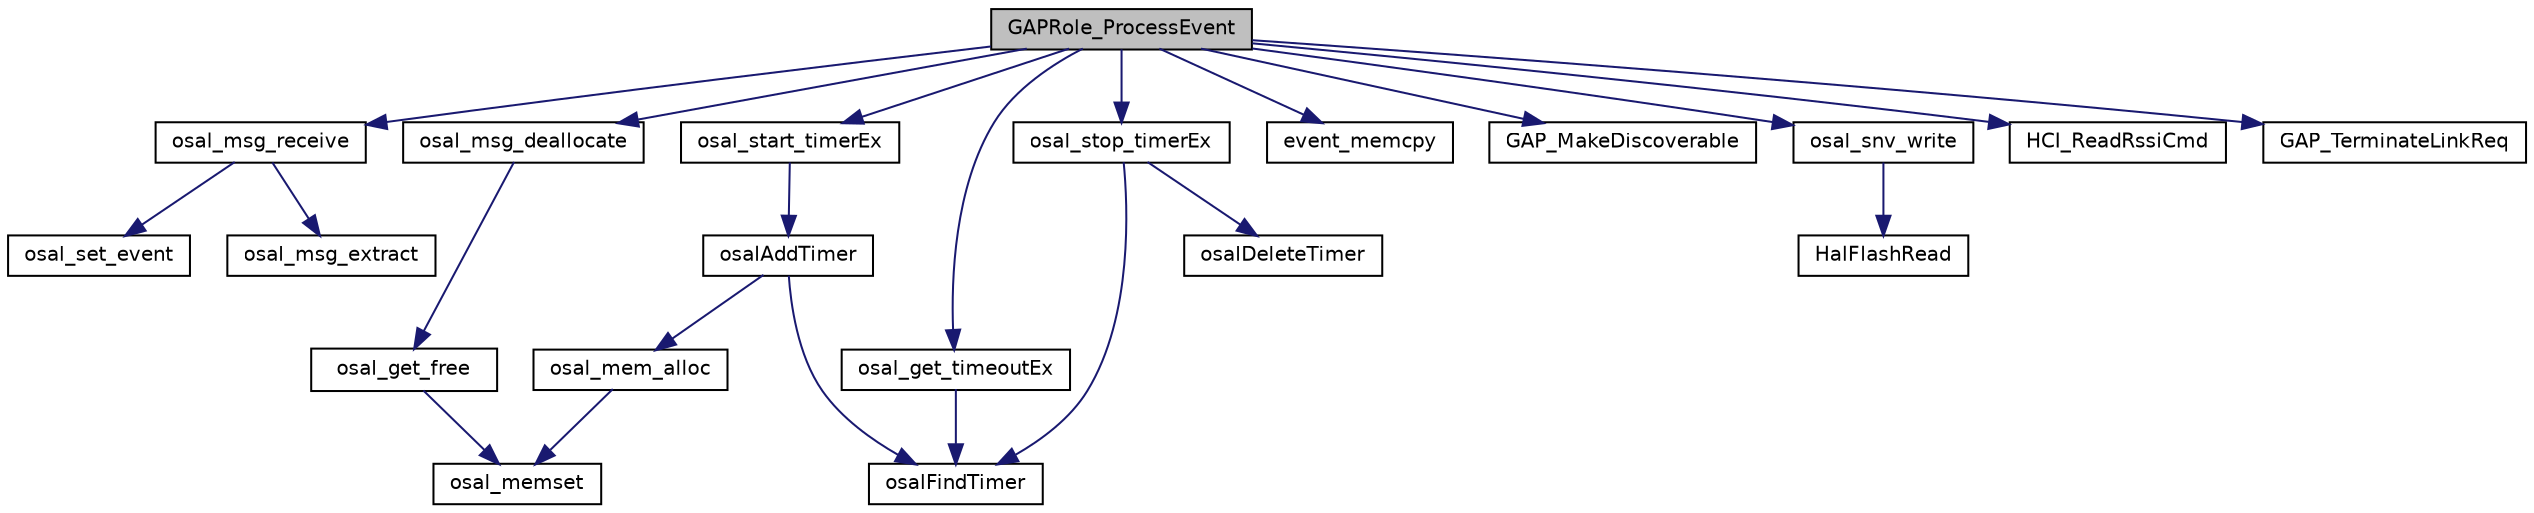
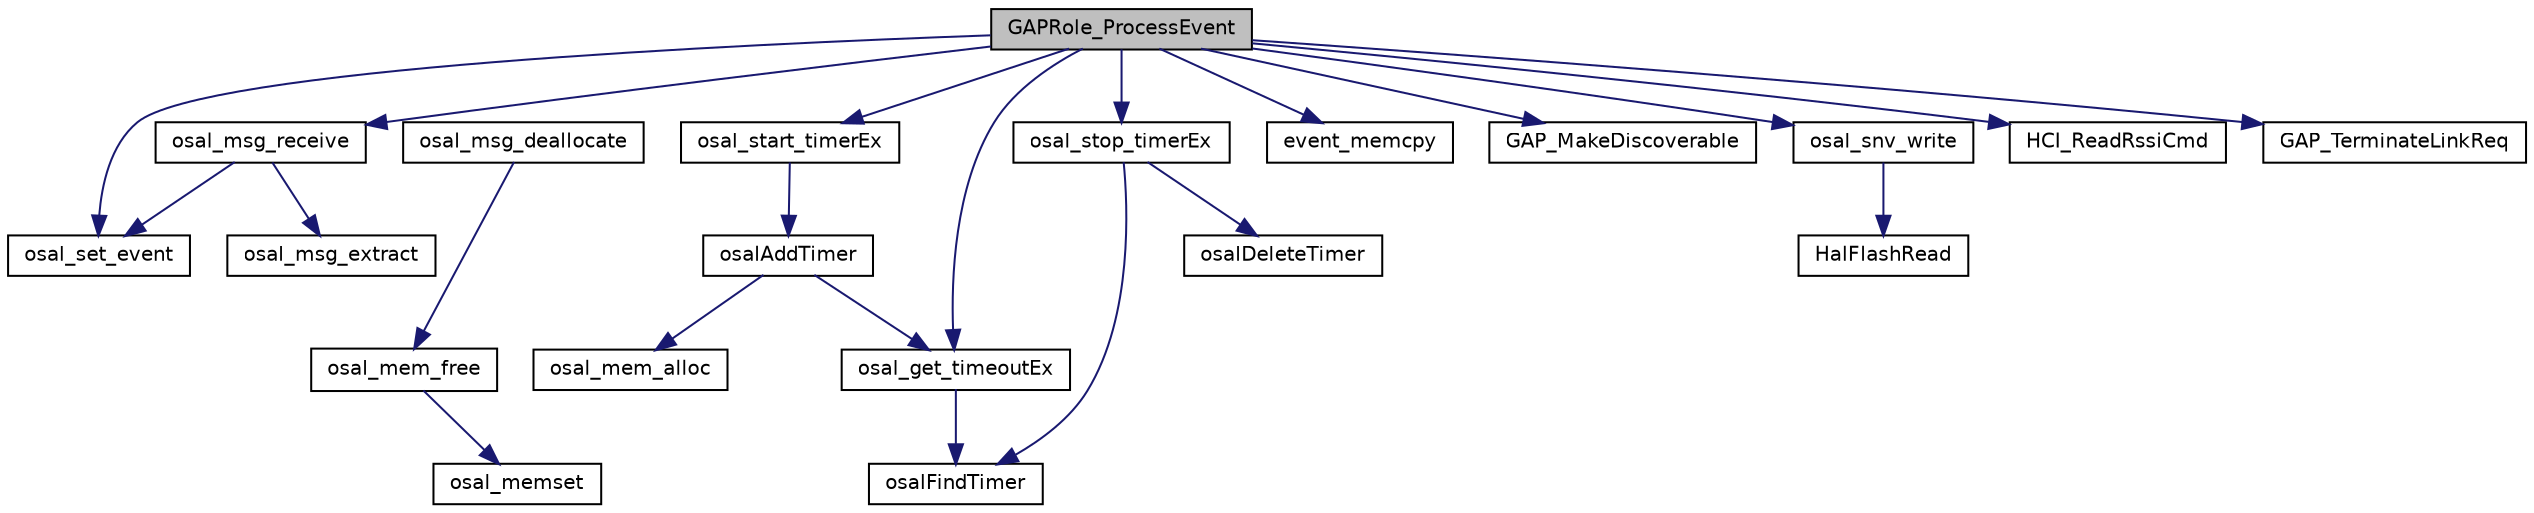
(832, 84) -> (509, 61)
(404, 370) -> (404, 370)
(817, 382) -> (863, 307)
(582, 419) -> none
